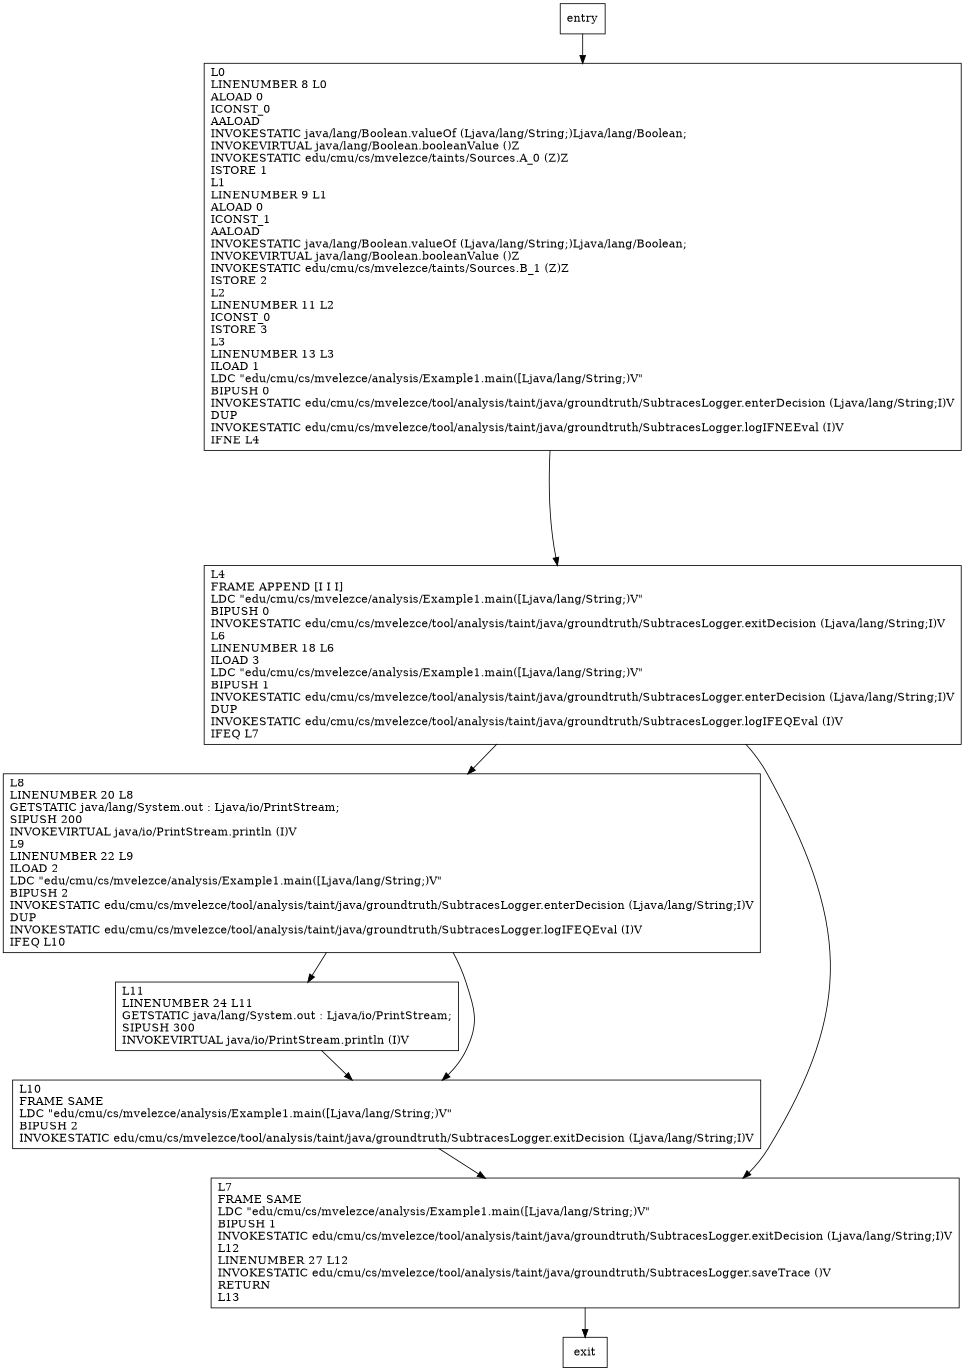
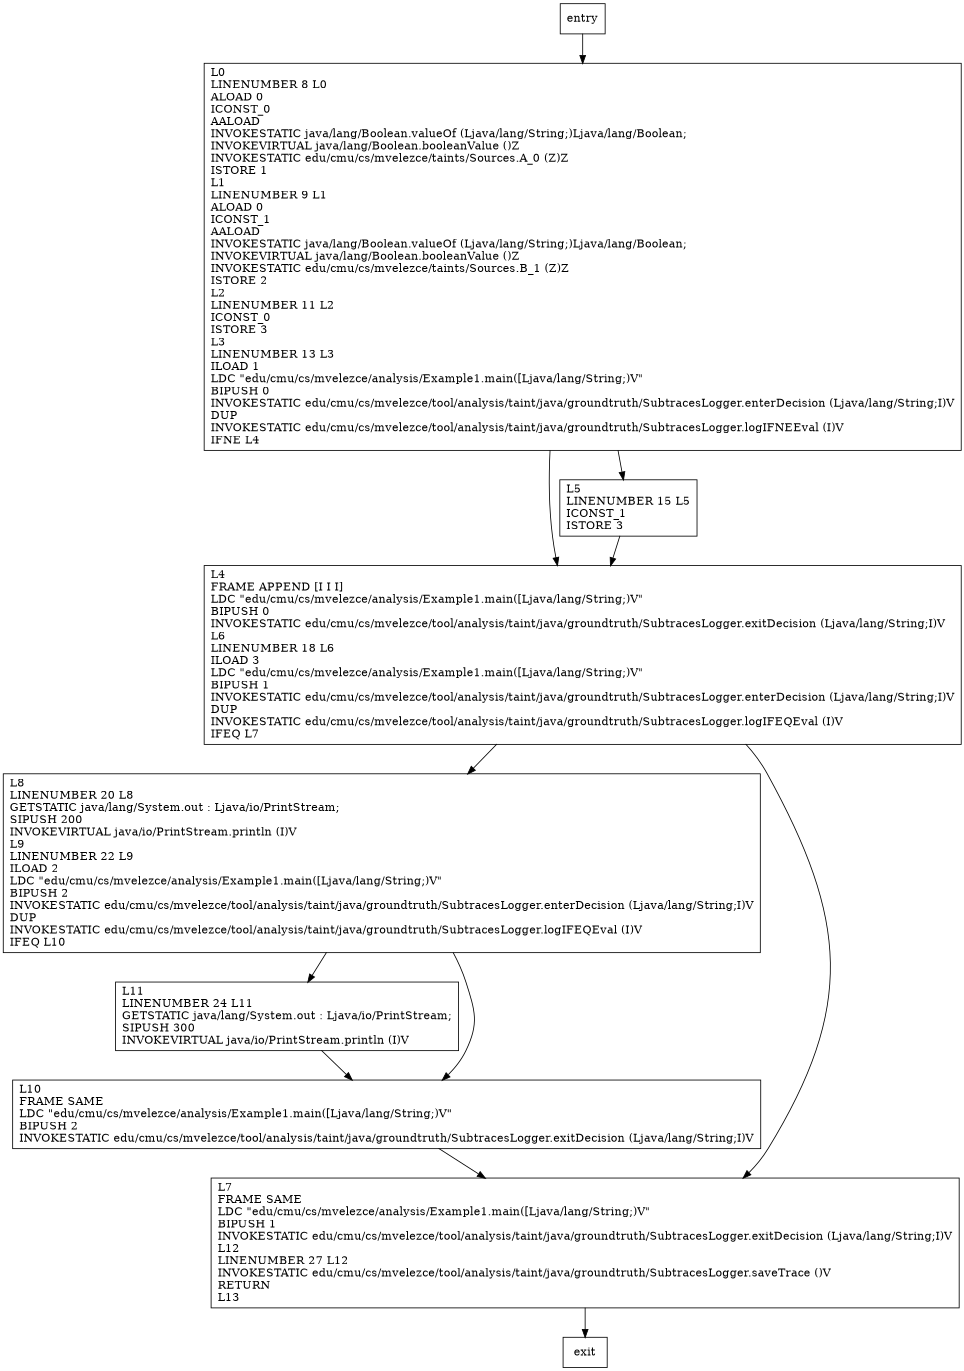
none -> (628, 508)
